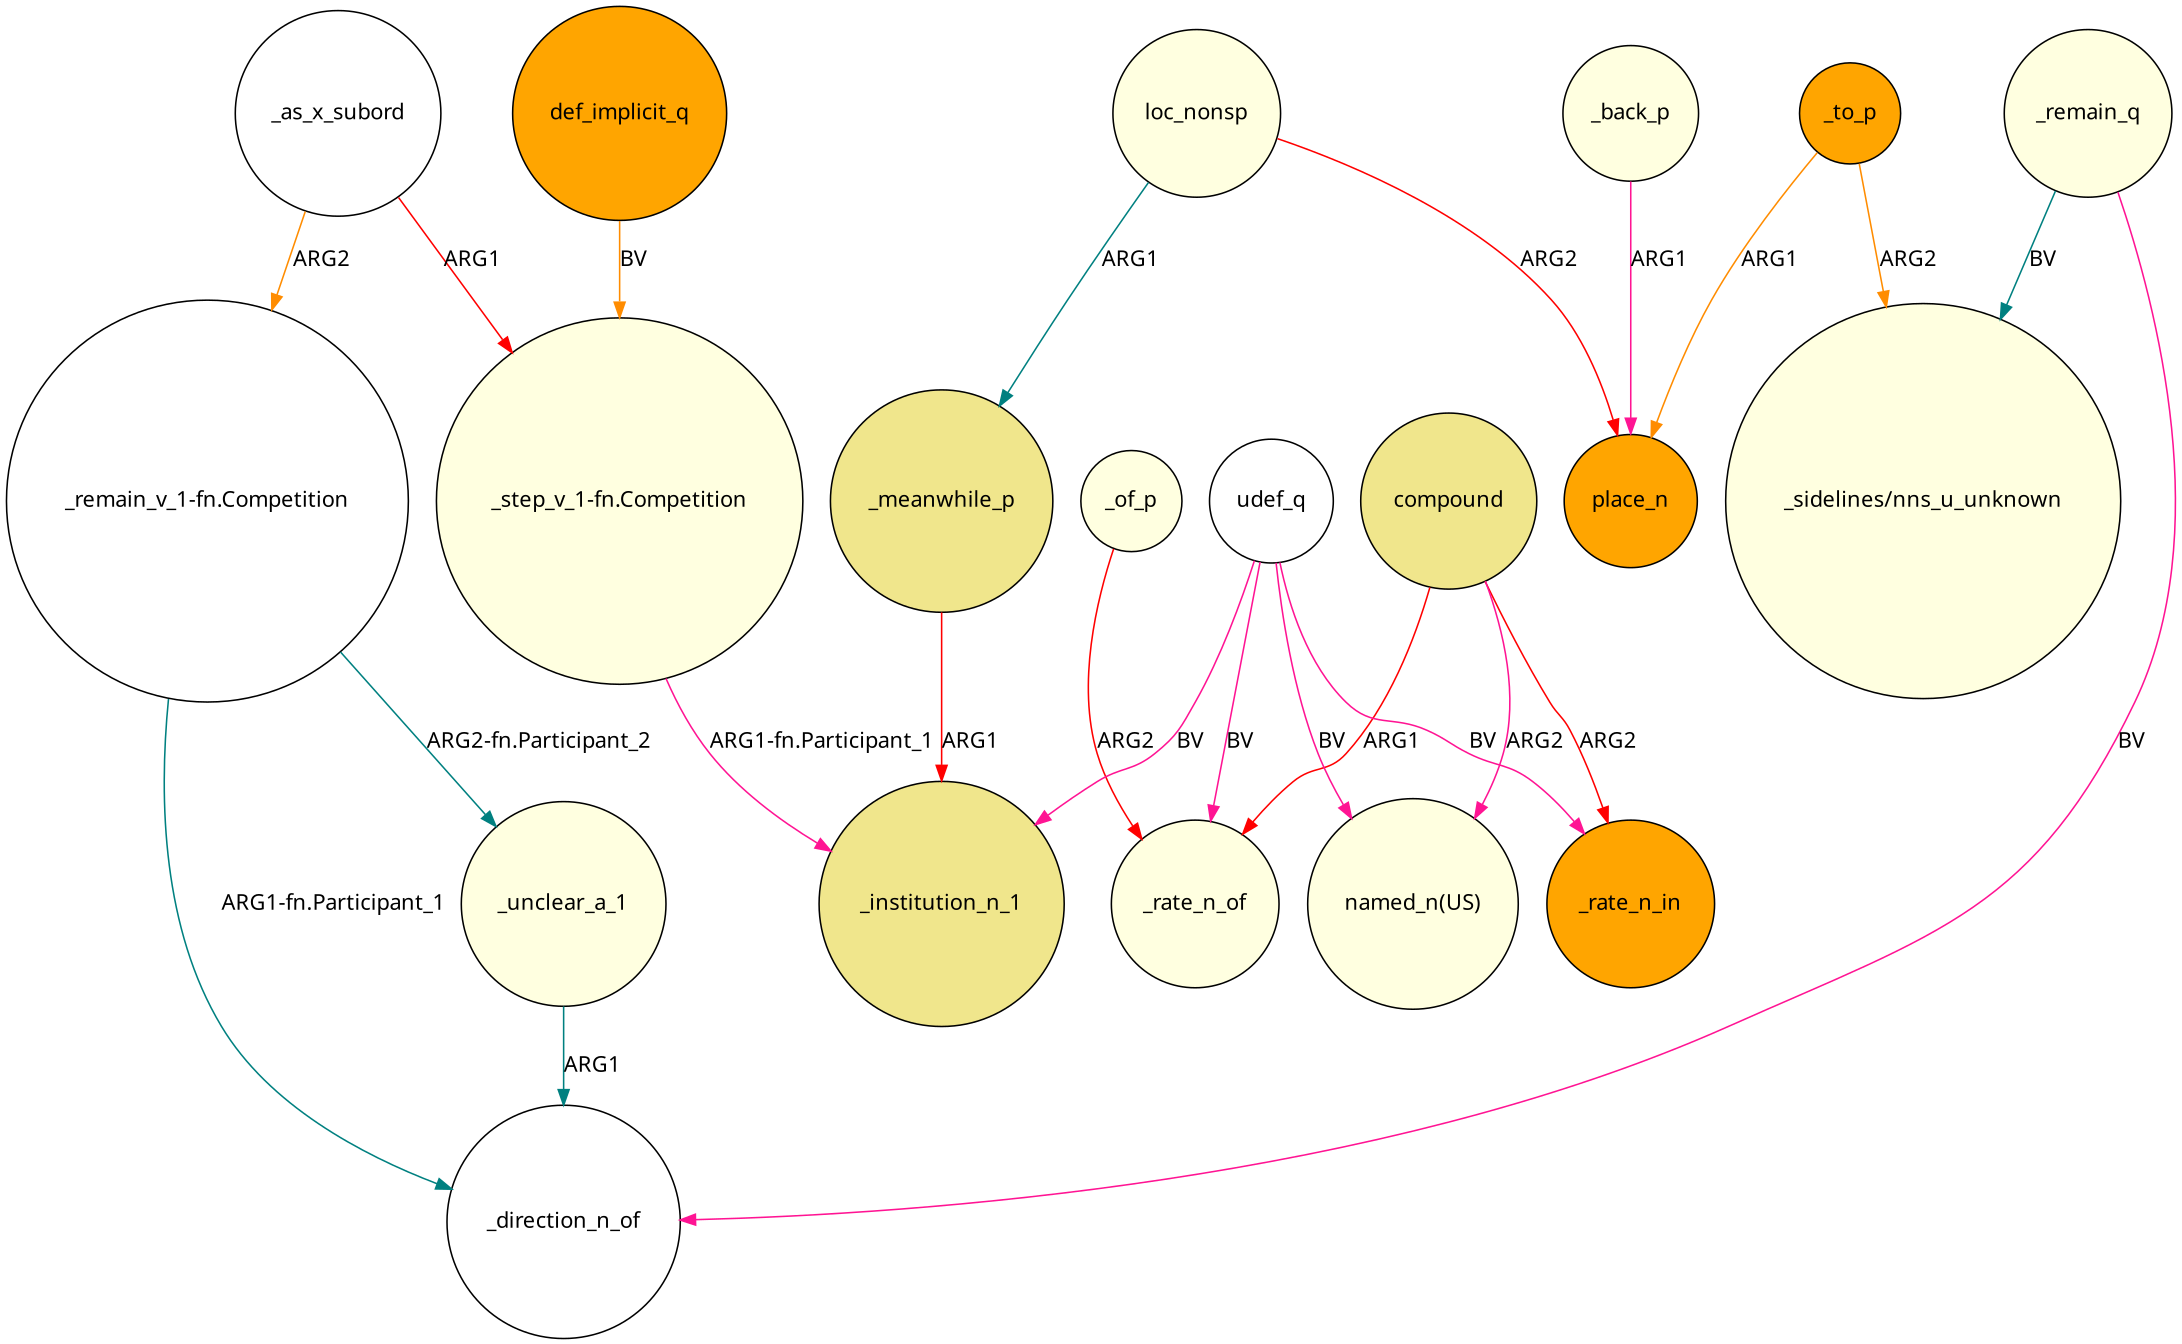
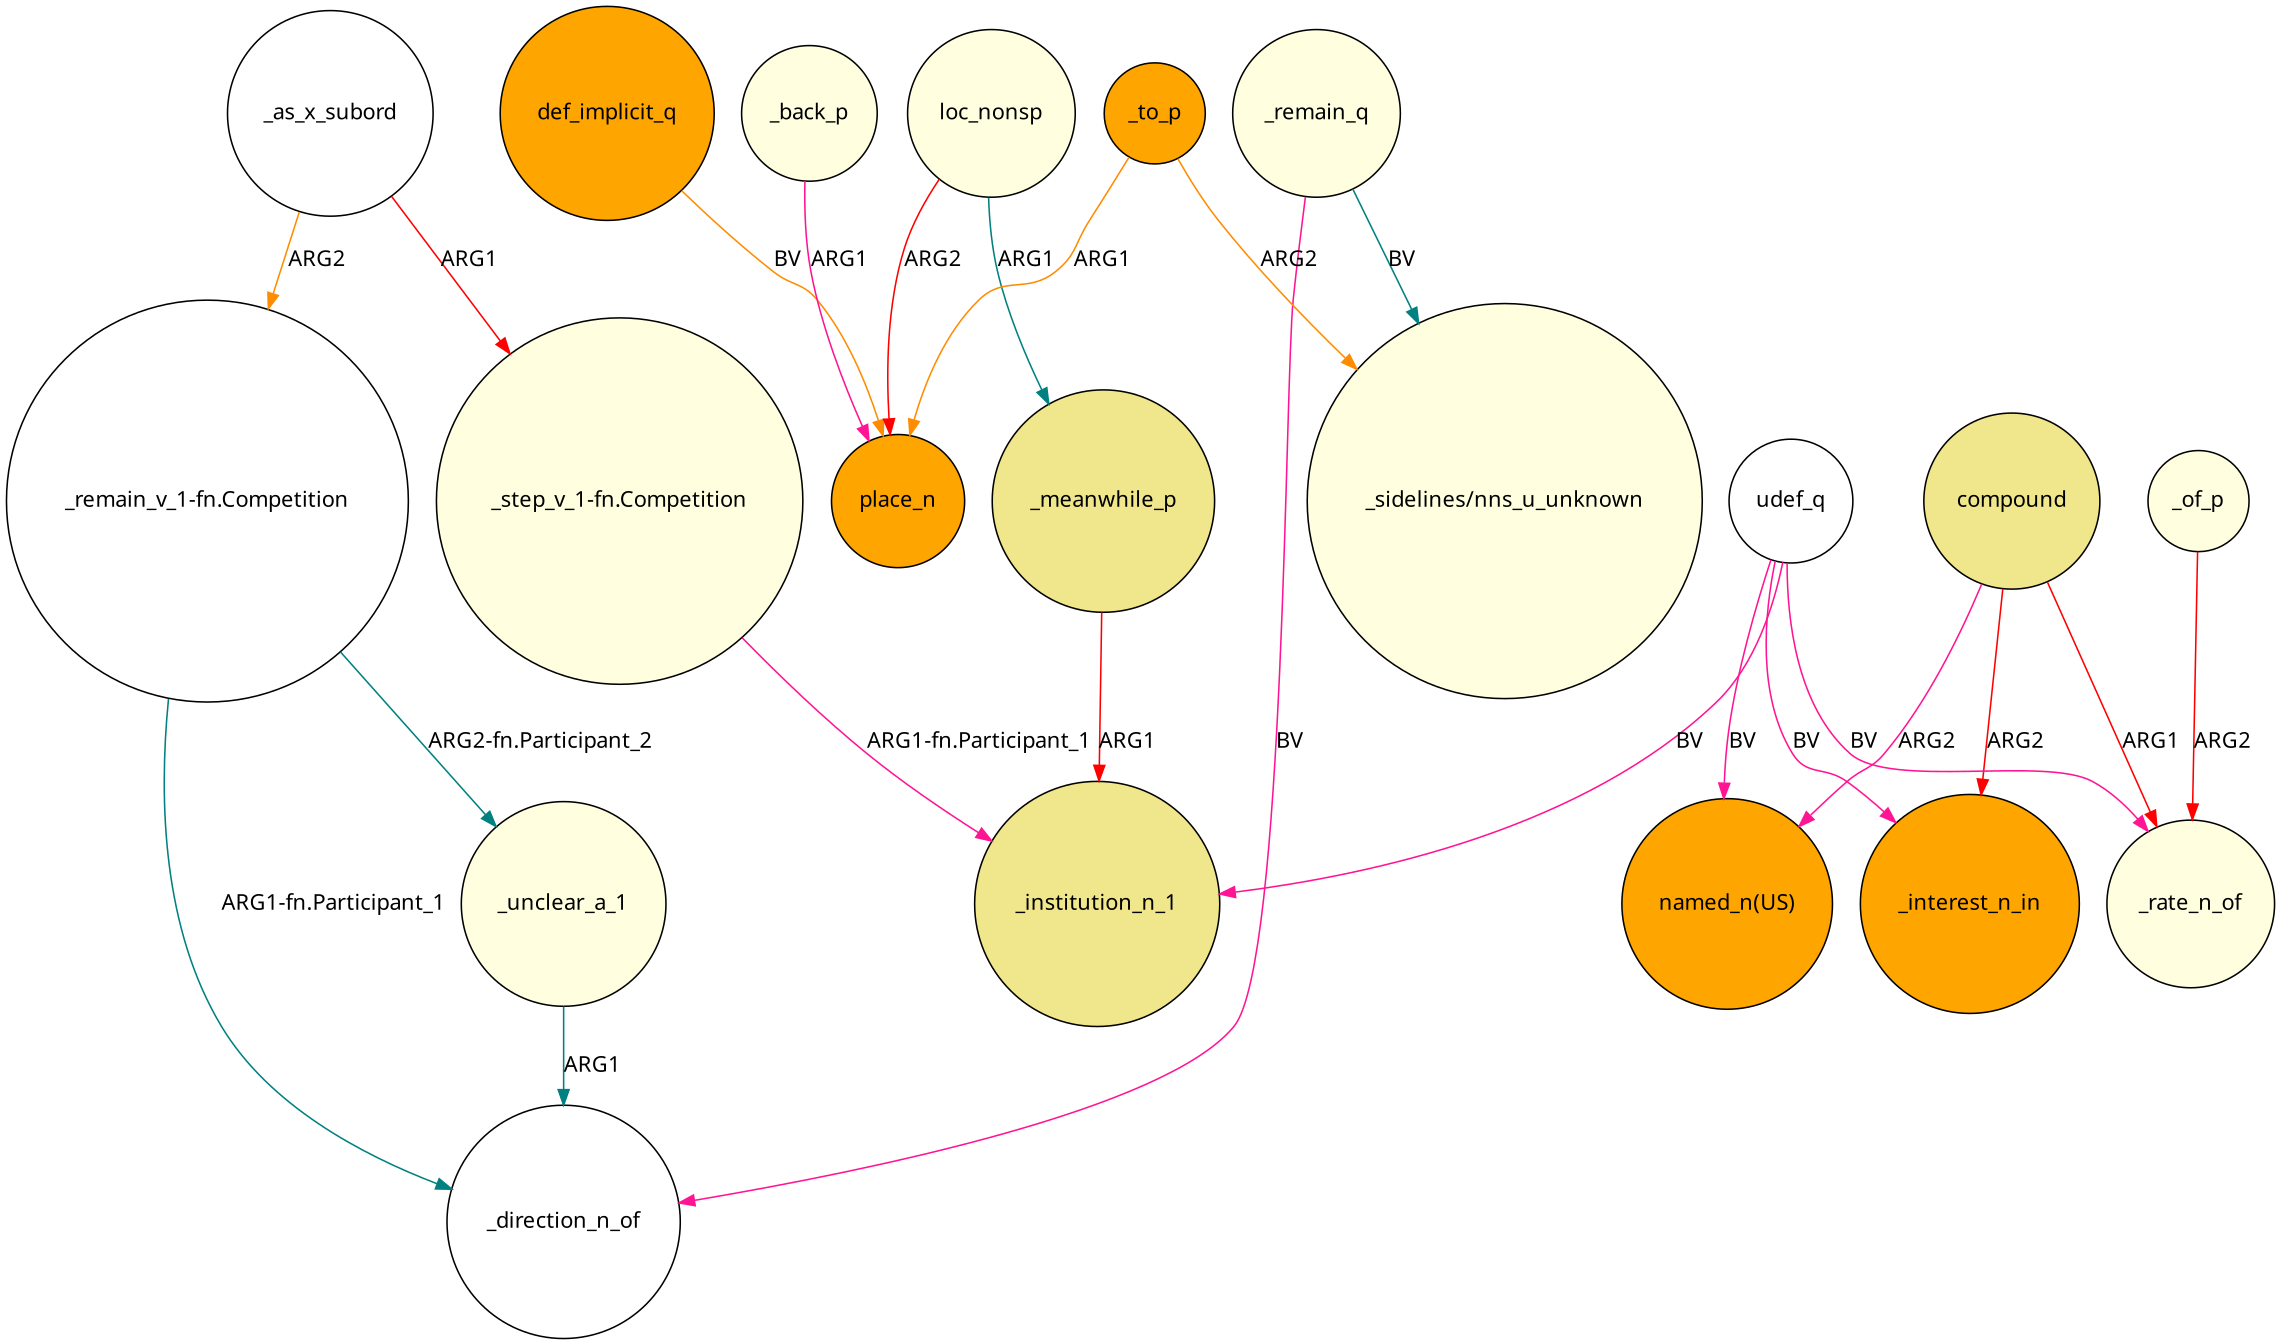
(620, 261) -> (802, 287)
(1413, 904) -> (1727, 904)
(1631, 904) -> (1970, 904)
